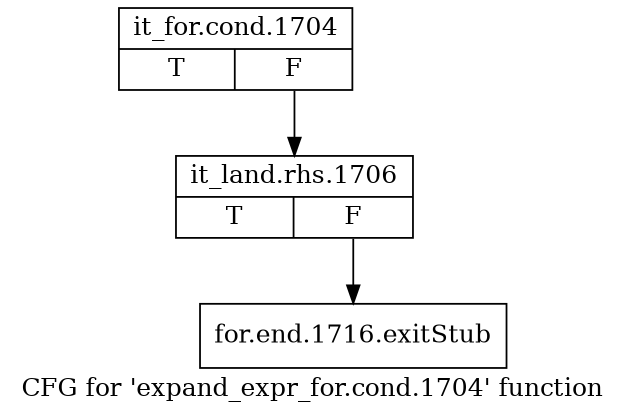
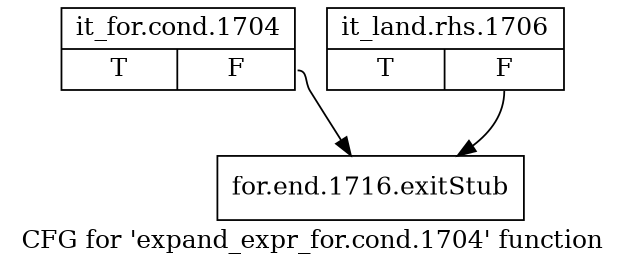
(294, 114) -> (319, 104)
